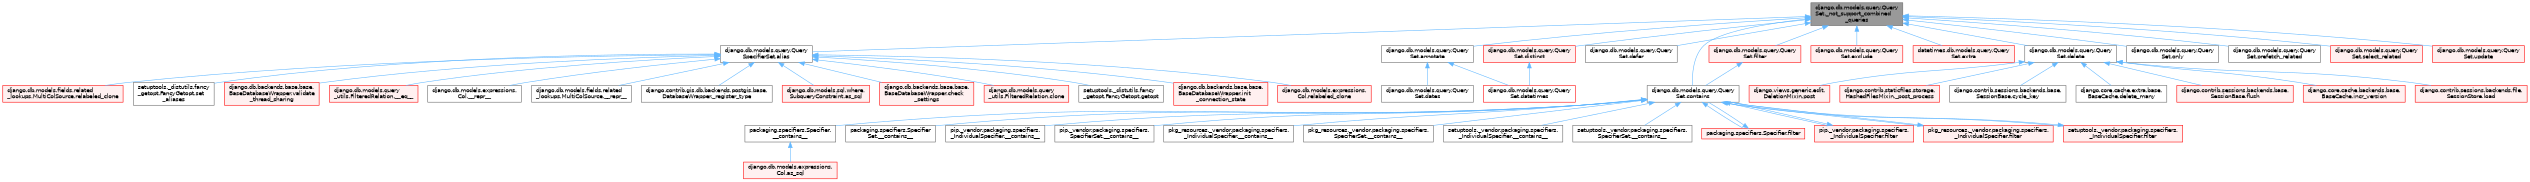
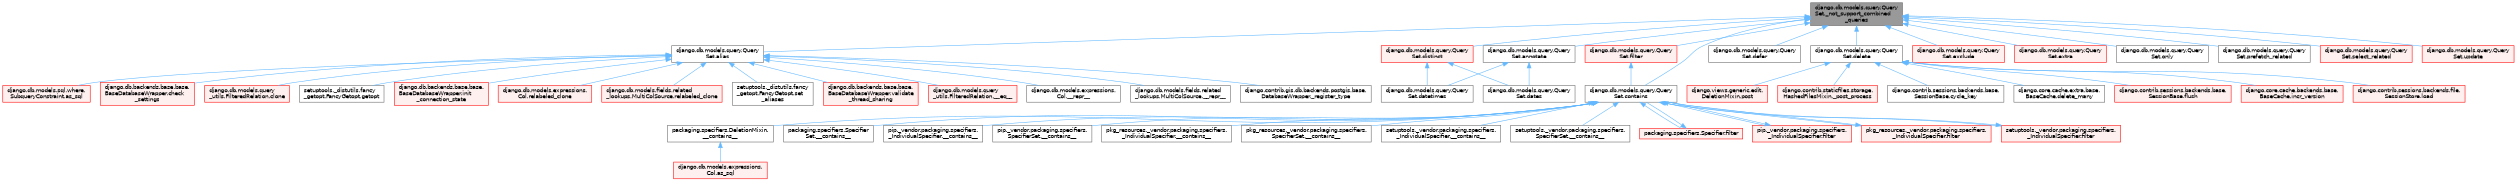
(766, 54) -> (718, 54)
(1964, 54) -> (2060, 54)
none -> (1484, 76)
(1529, 94) -> (1427, 94)
(790, 134) -> (720, 134)
